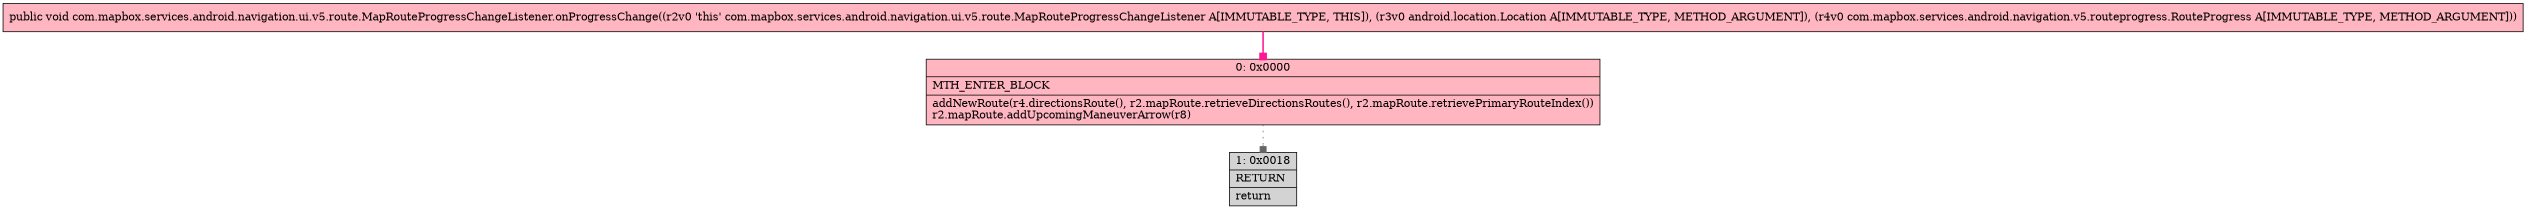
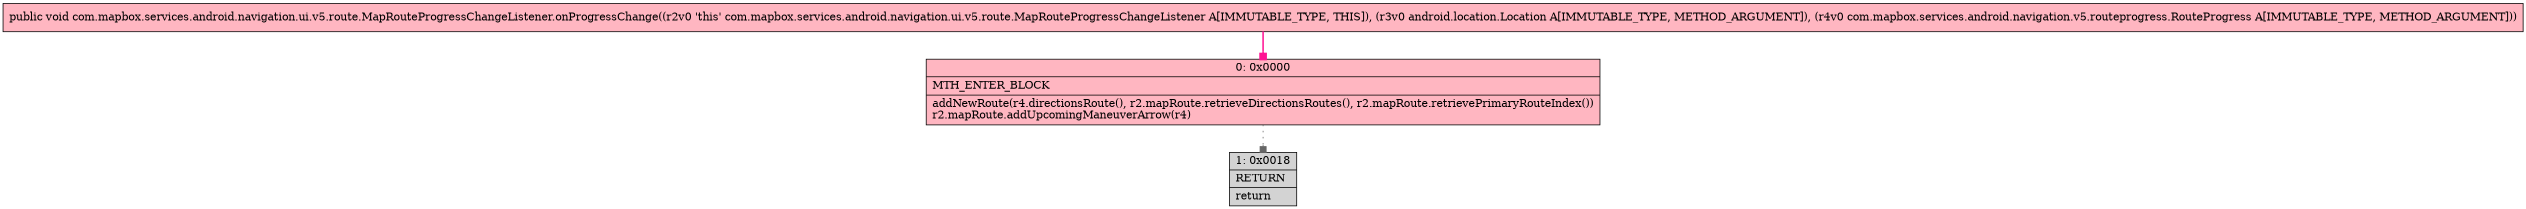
(1062, 115) -> (1062, 115)
